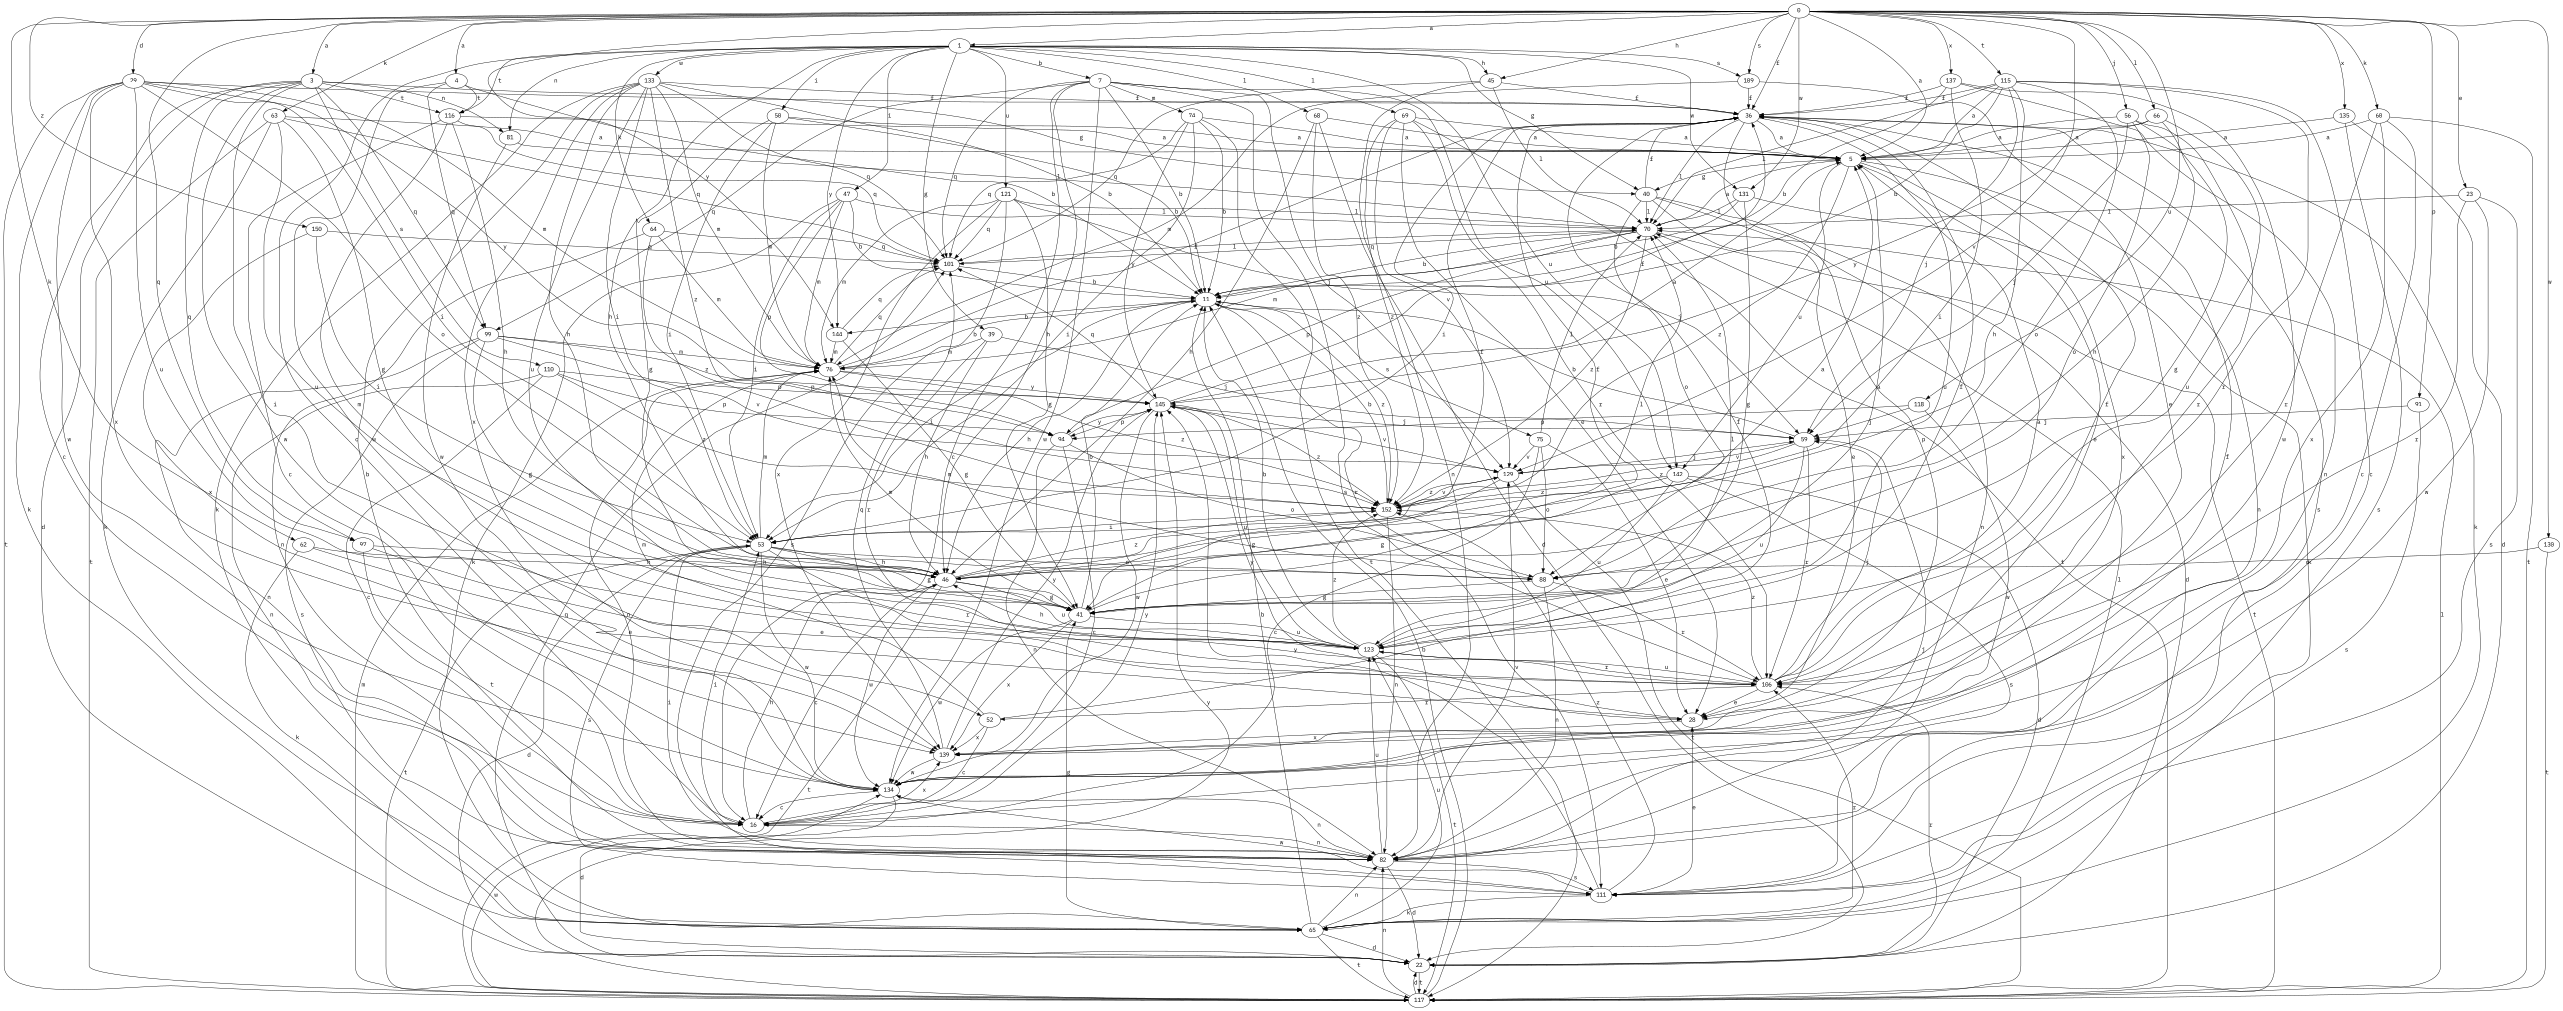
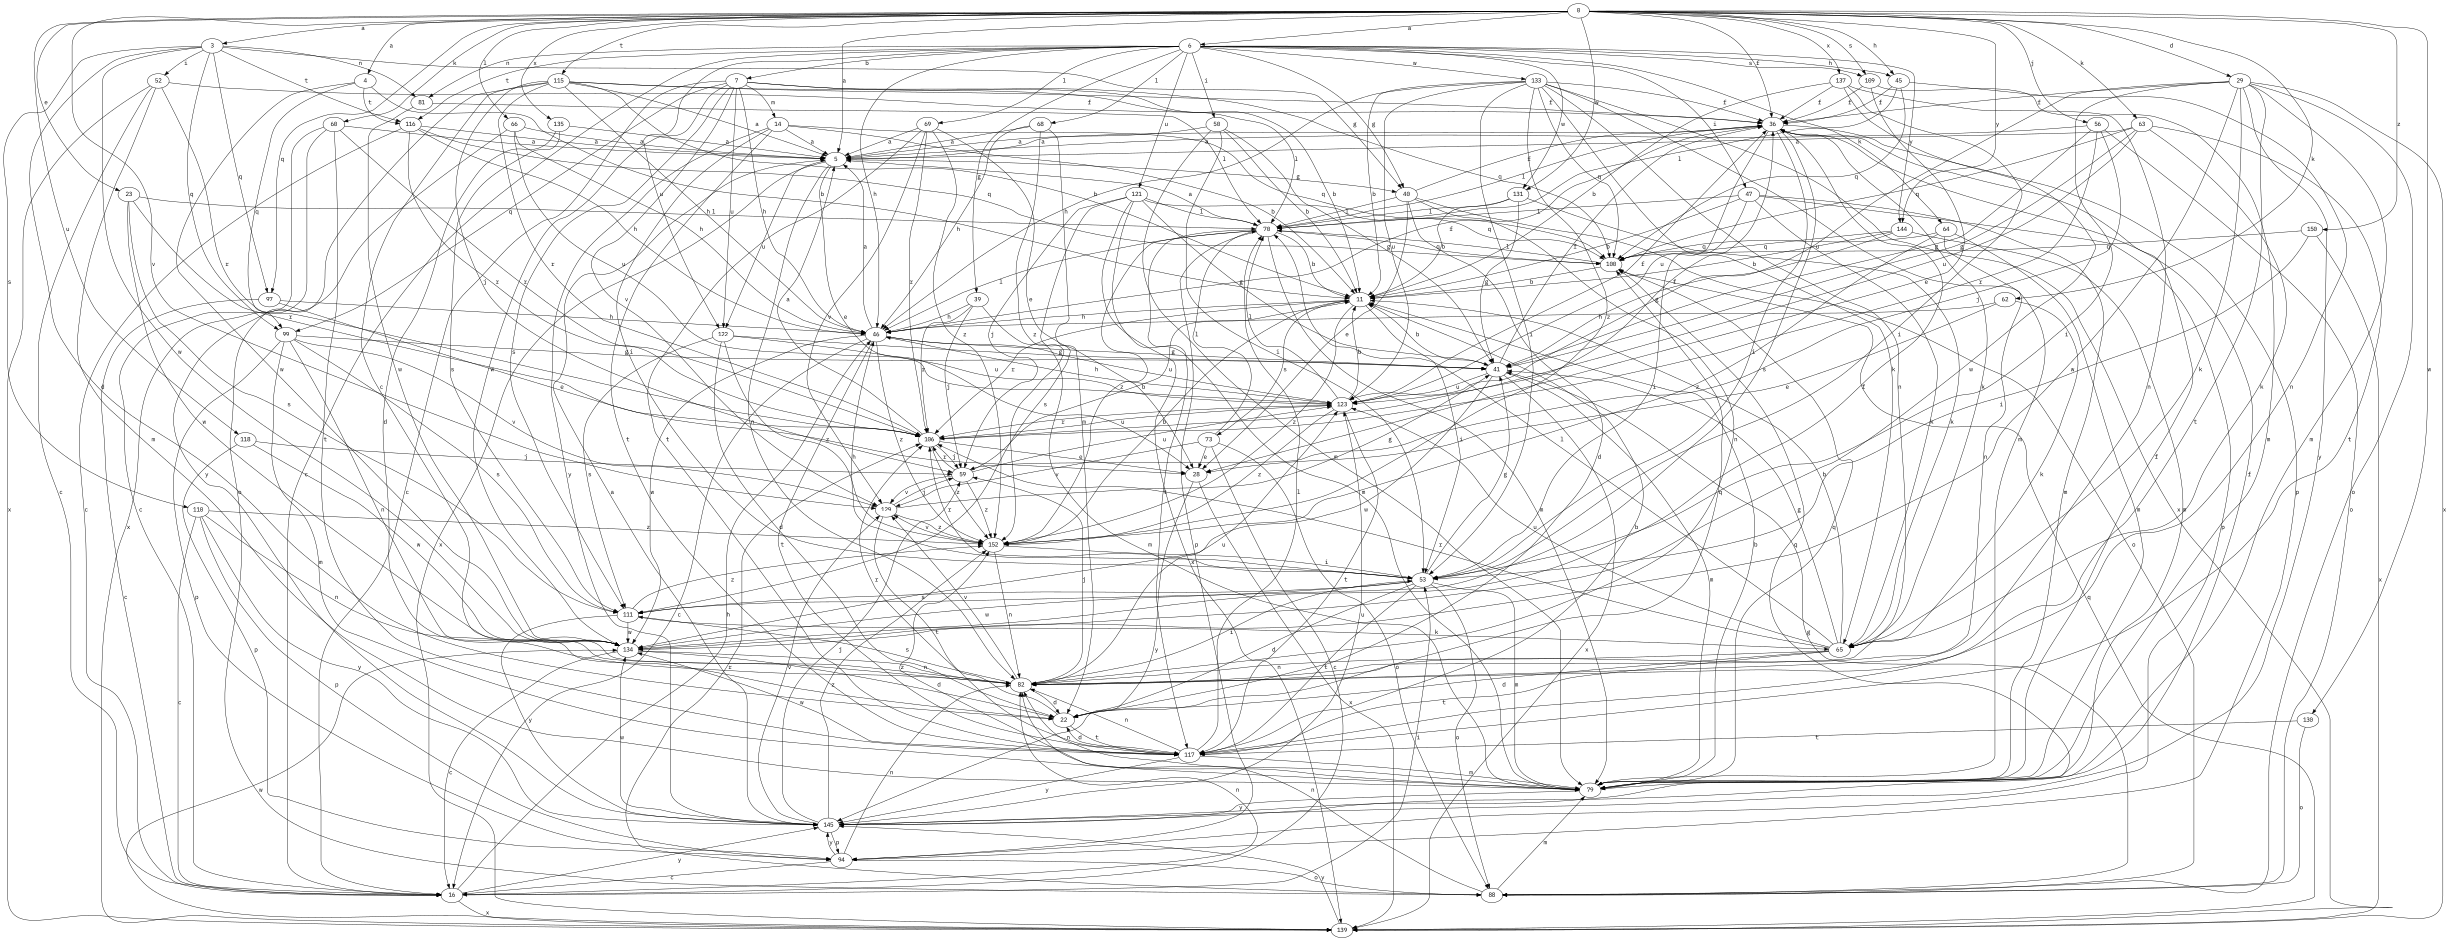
(960, 46) -> (1190, 46)
(1192, 116) -> (778, 124)
(949, 265) -> (1611, 265)
(1329, 282) -> (627, 300)
(1023, 314) -> (1660, 272)
(1644, 366) -> none
(829, 370) -> (1590, 790)
(780, 387) -> (359, 668)
(359, 405) -> (497, 282)
(2418, 405) -> none
(1540, 440) -> (1209, 440)
(368, 475) -> (1900, 387)
(1678, 475) -> (723, 335)
(1482, 507) -> (1076, 257)
(1735, 538) -> none
(1544, 545) -> (1084, 422)
(148, 561) -> none
(1256, 562) -> (1162, 785)
(492, 685) -> (126, 598)
(1776, 700) -> (2029, 802)
(1380, 703) -> (465, 352)
(1692, 842) -> none
